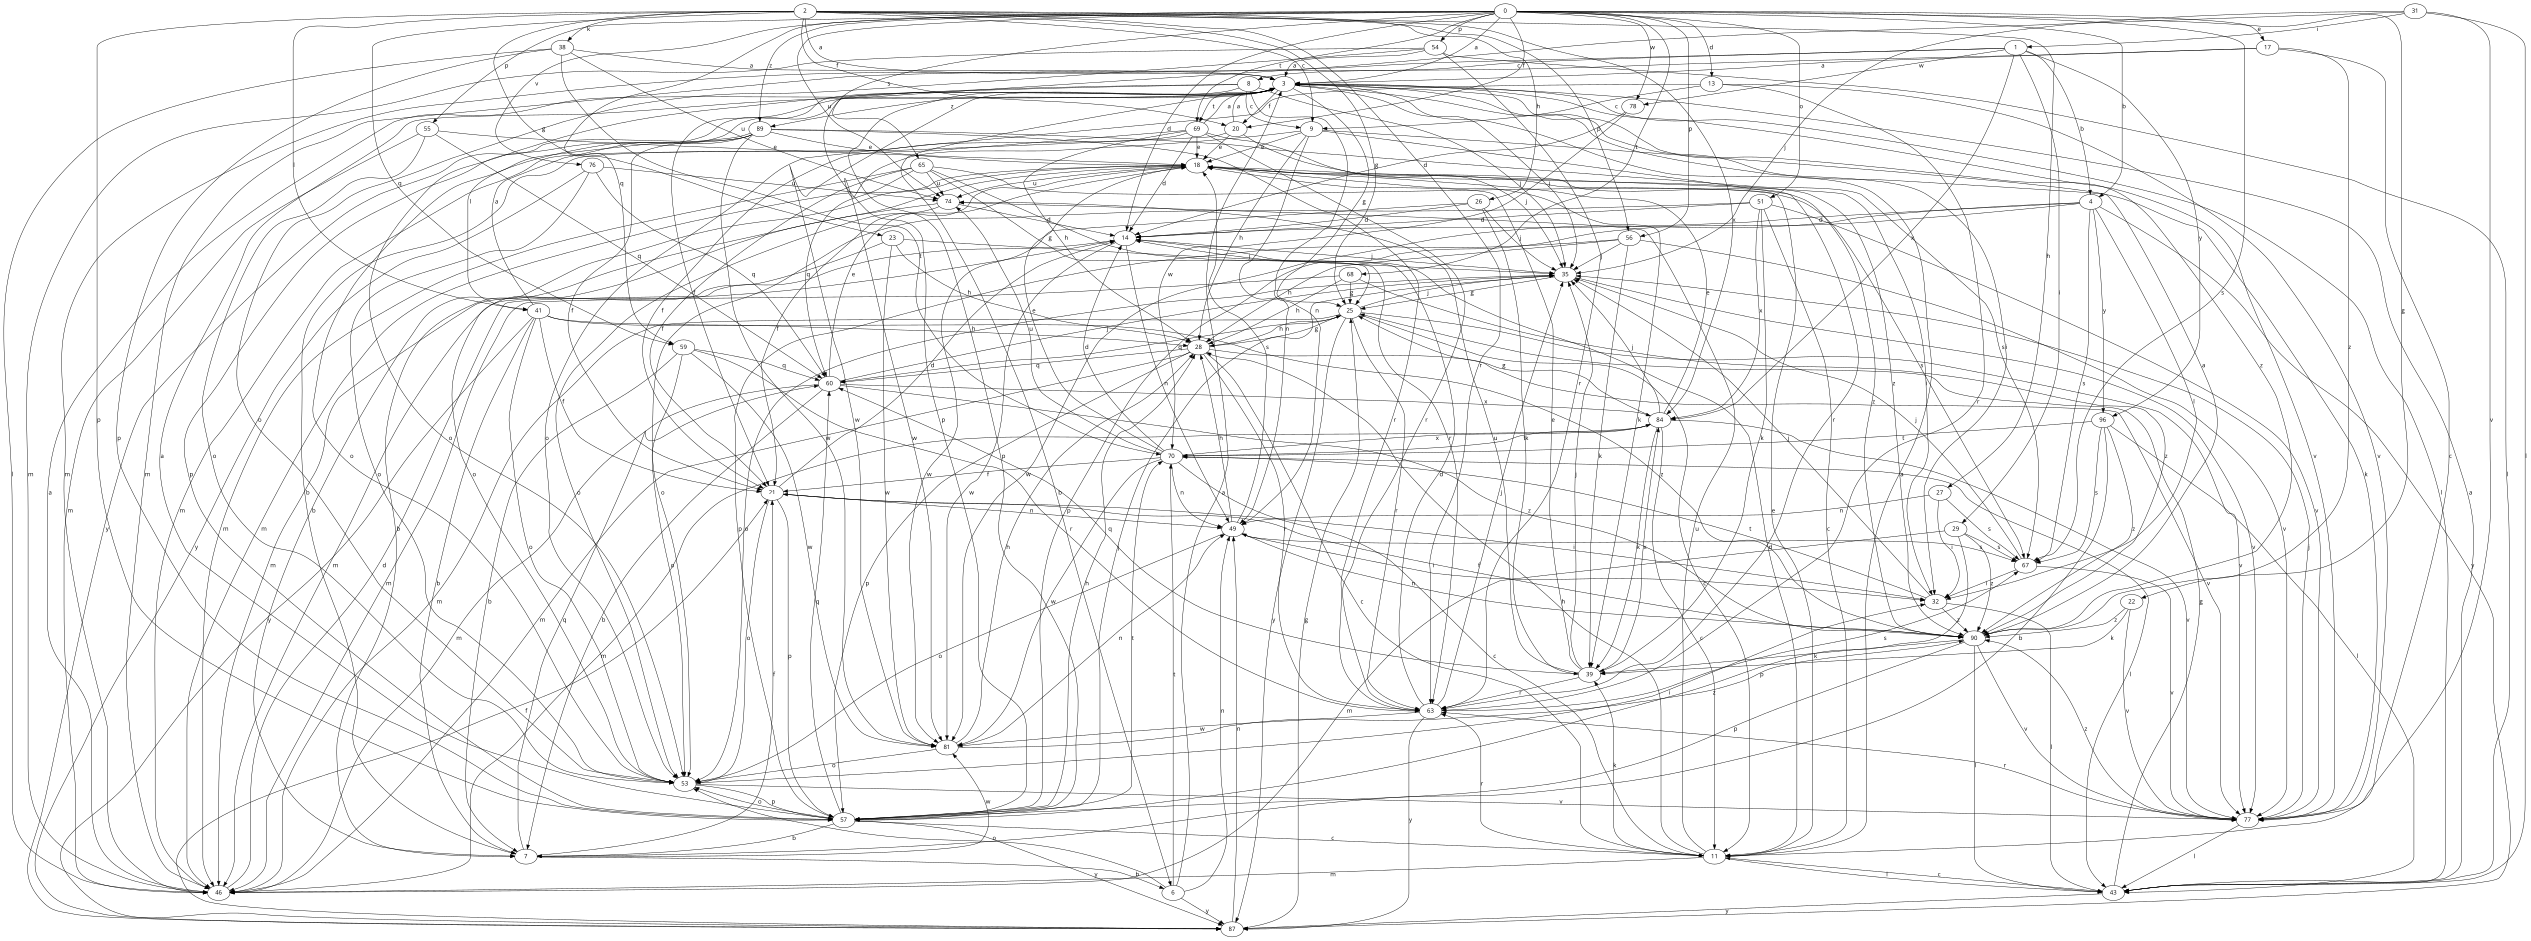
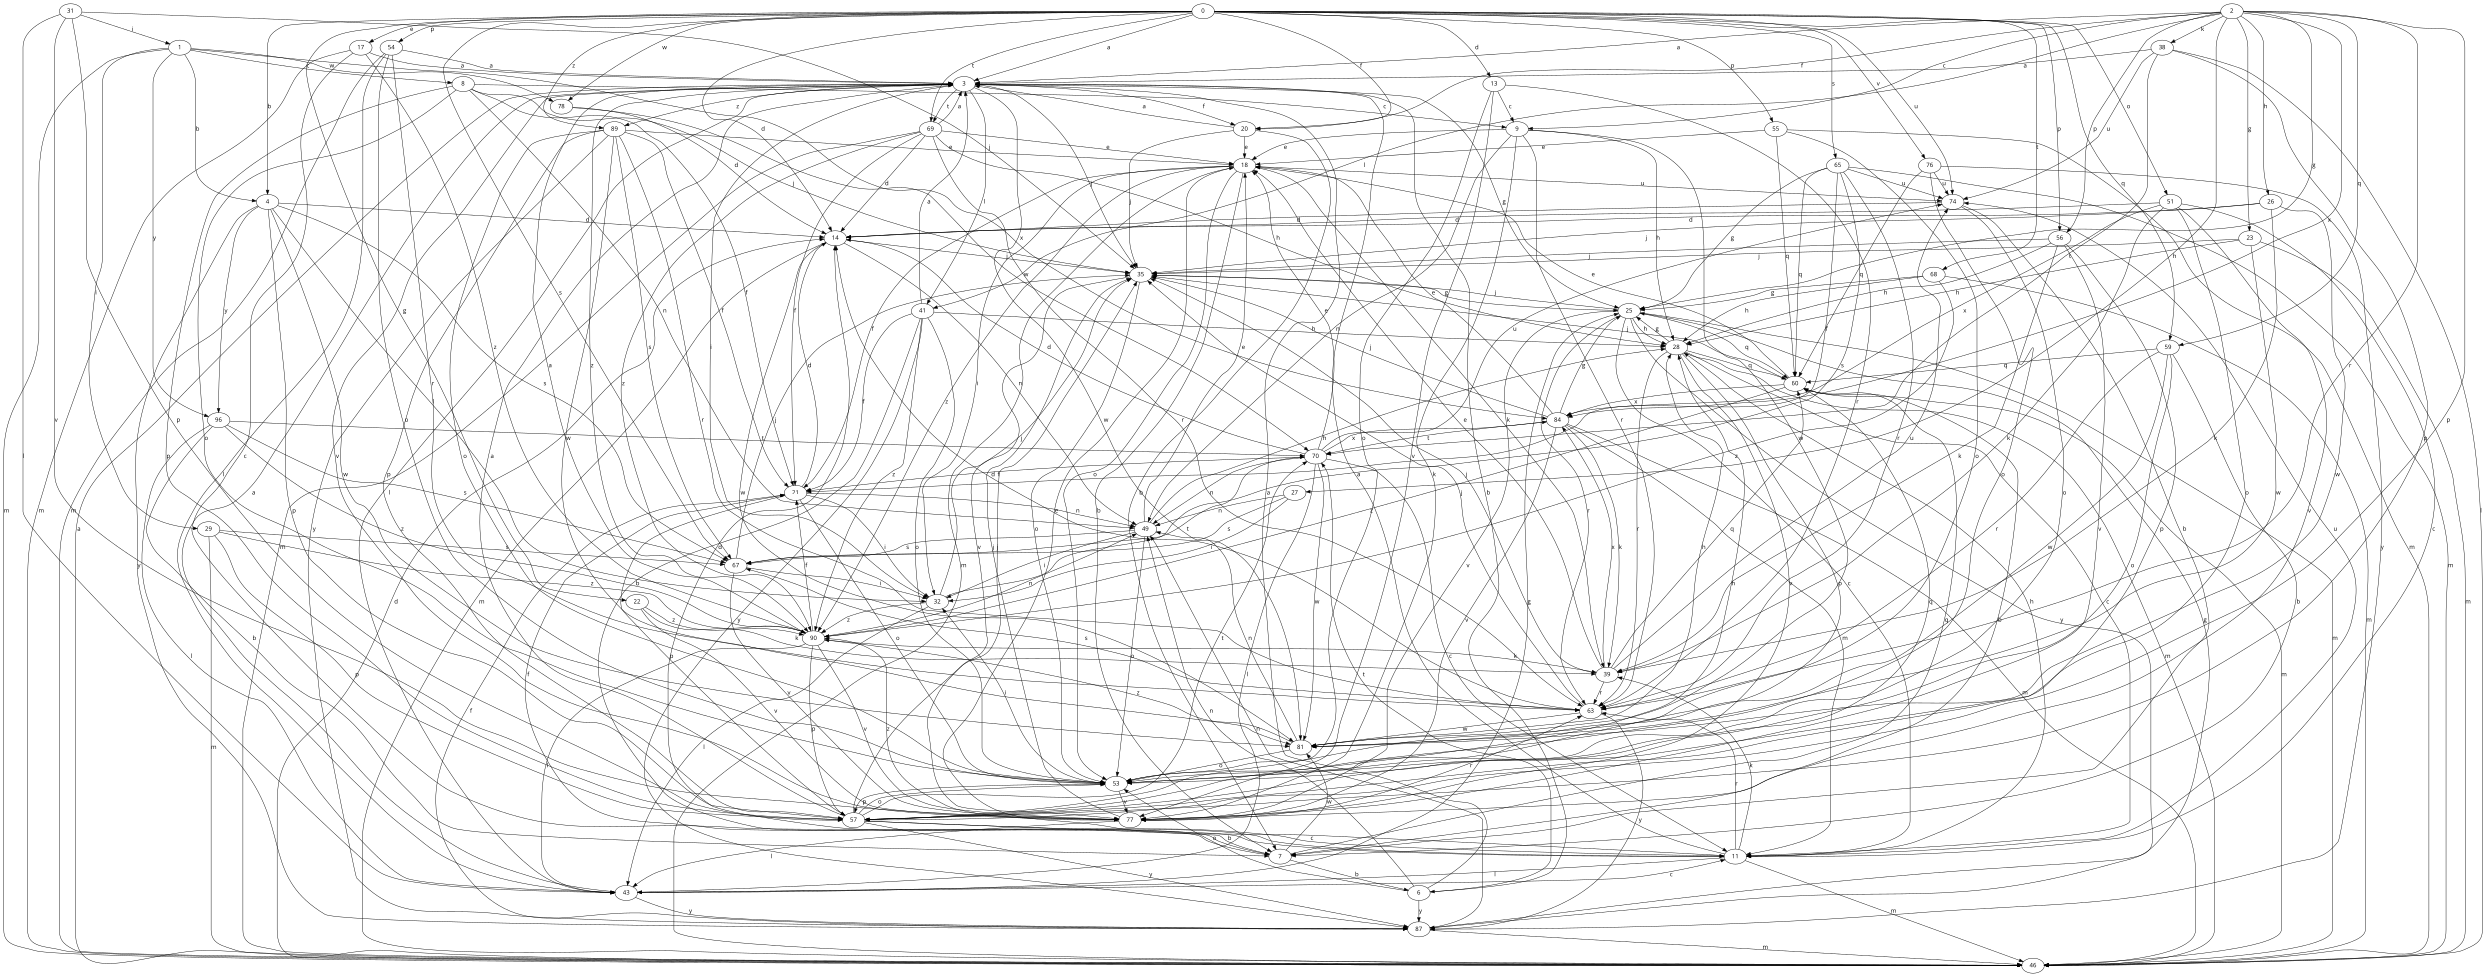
(1267, 347) -> (1243, 347)
(1701, 638) -> (1845, 638)
none -> (1724, 947)
